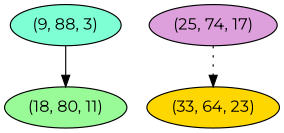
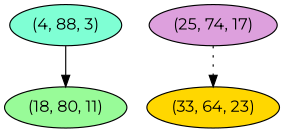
(66, 25) -> (66, 25)
